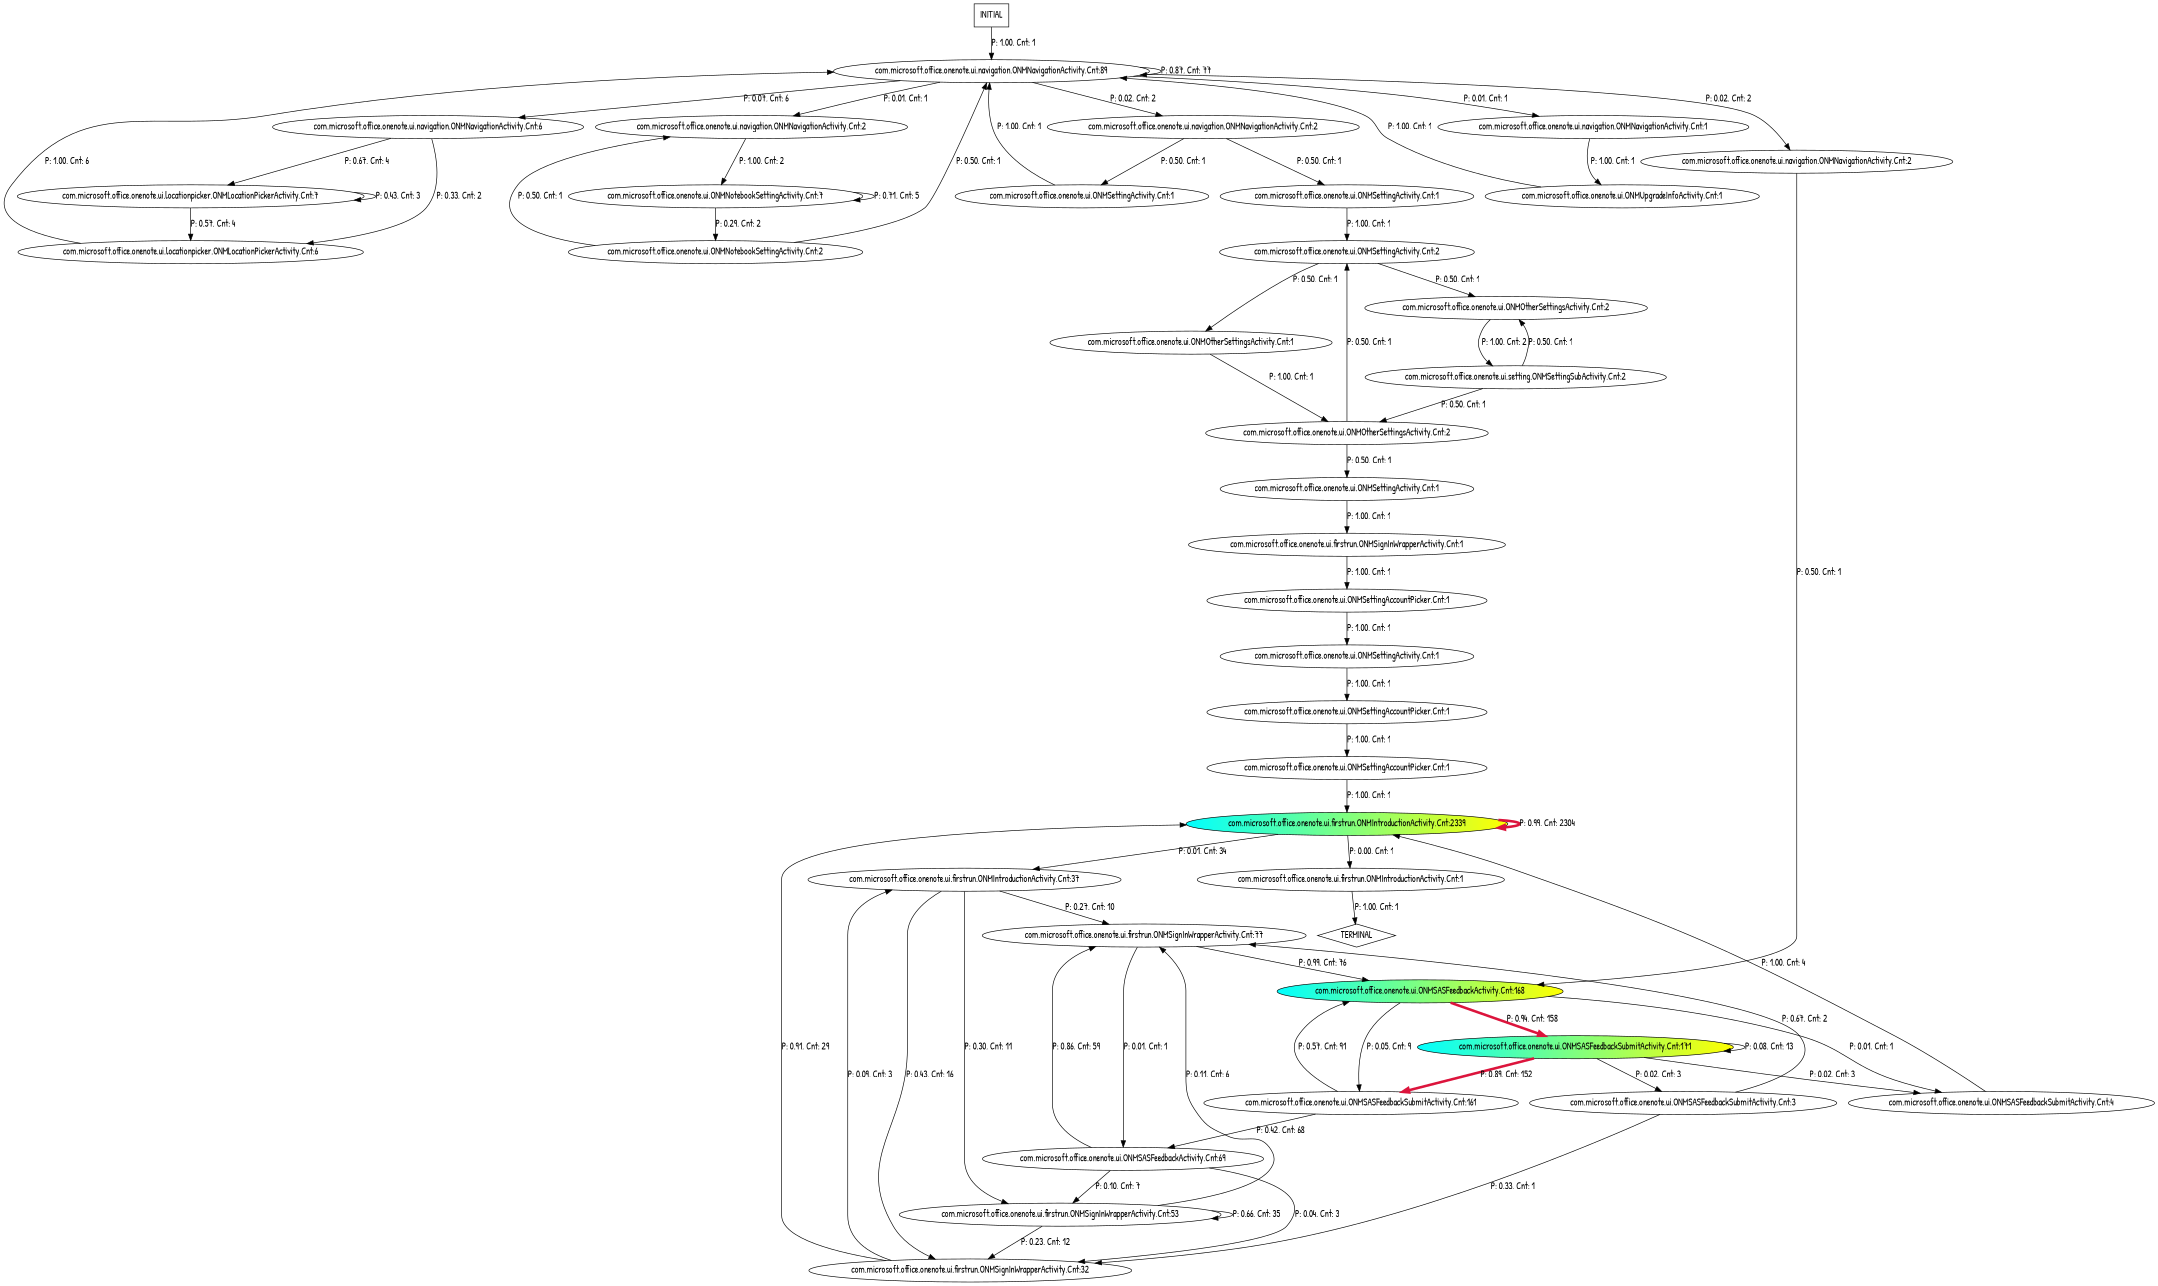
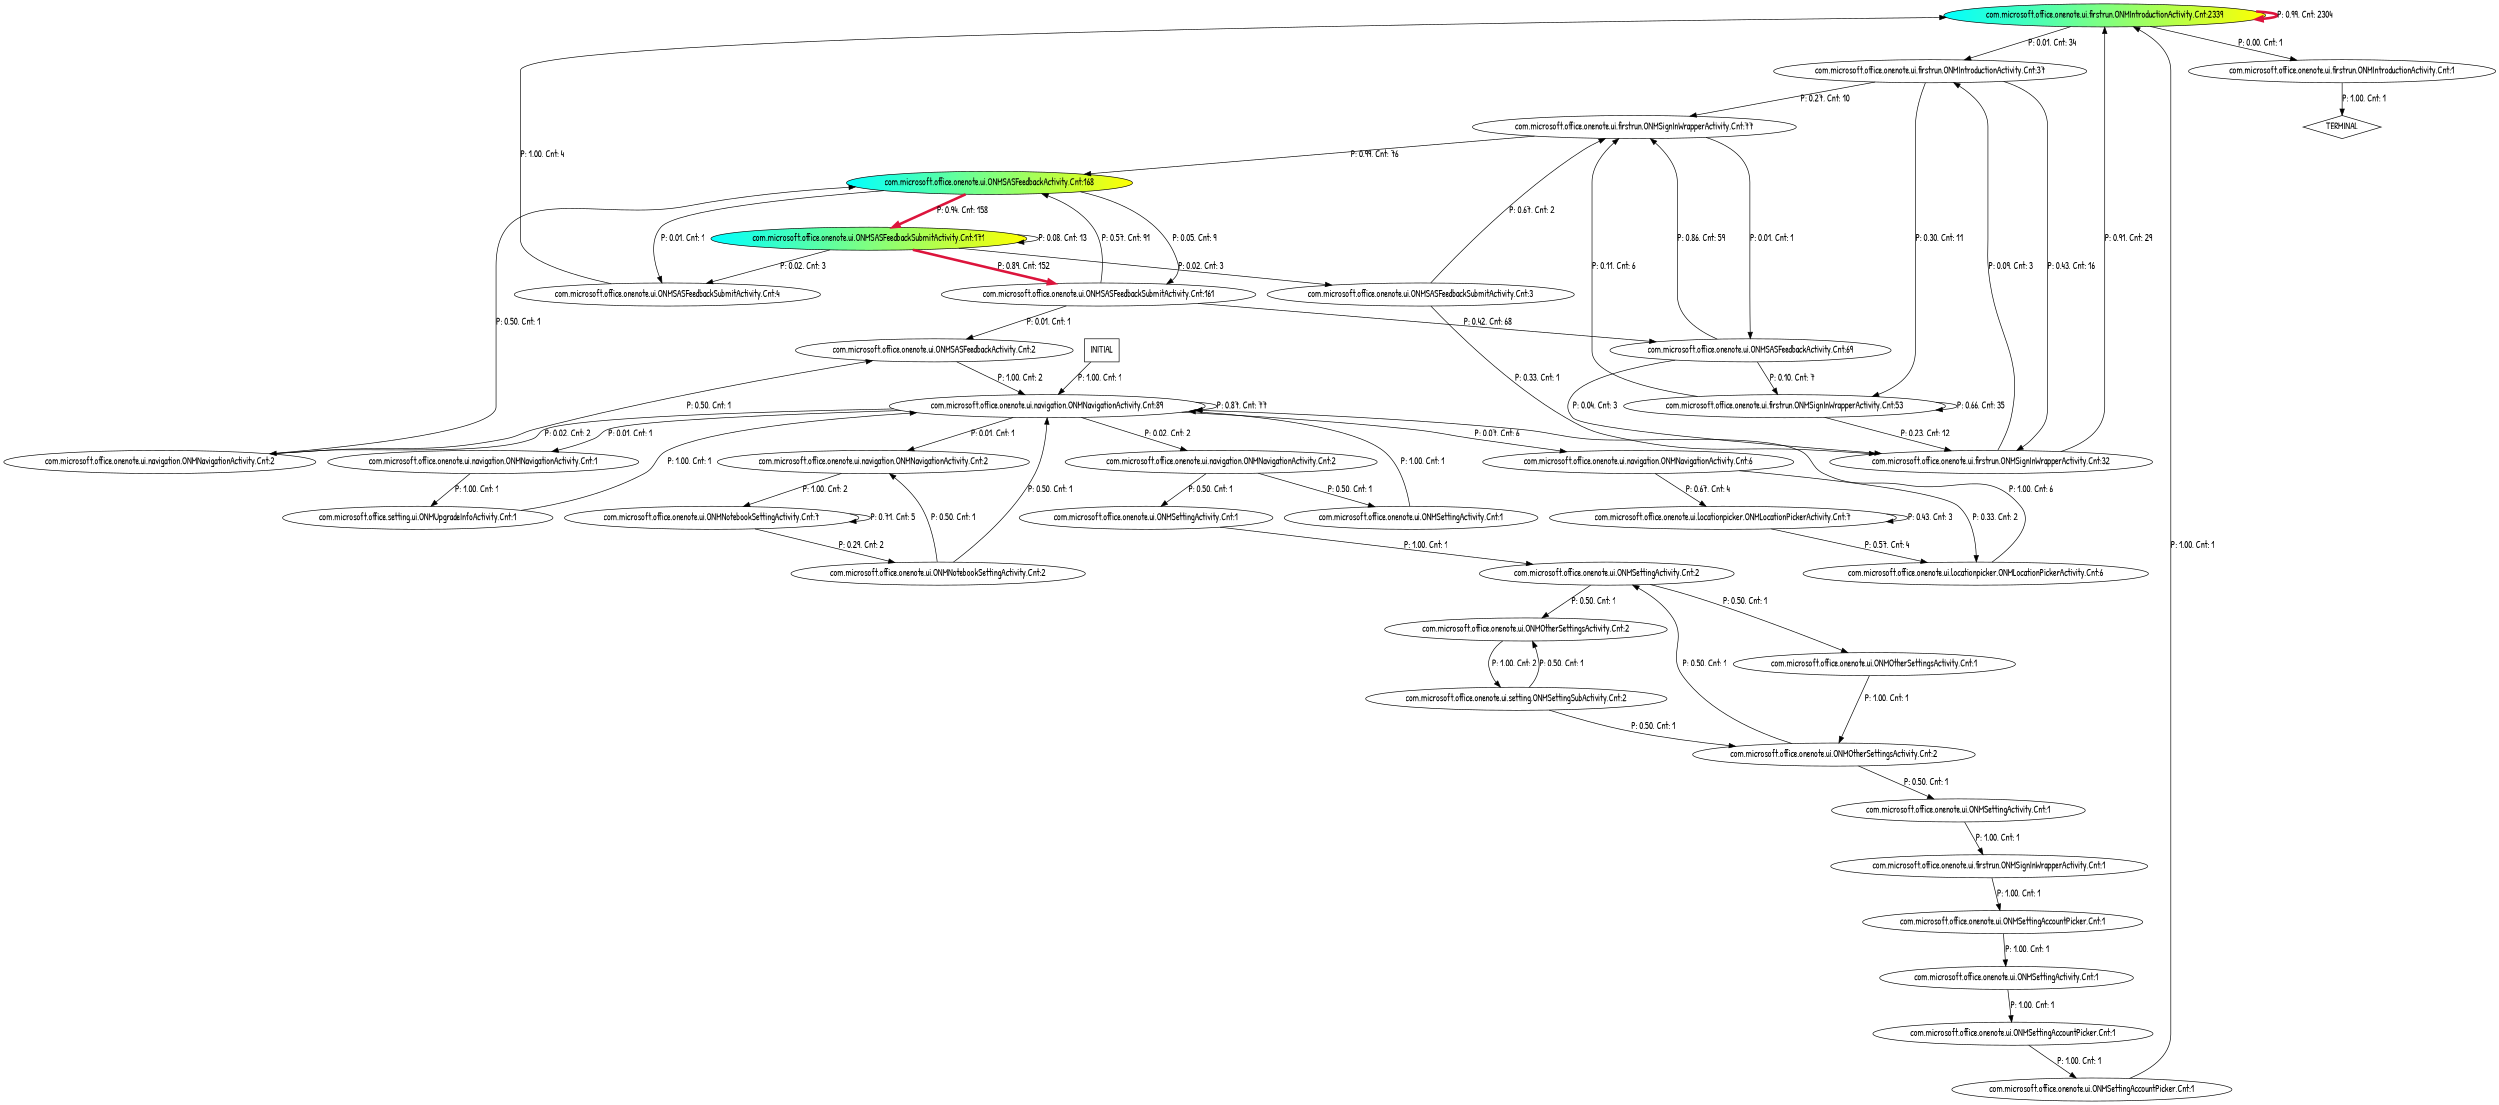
(1622, 196) -> (418, 518)
none -> (934, 350)
